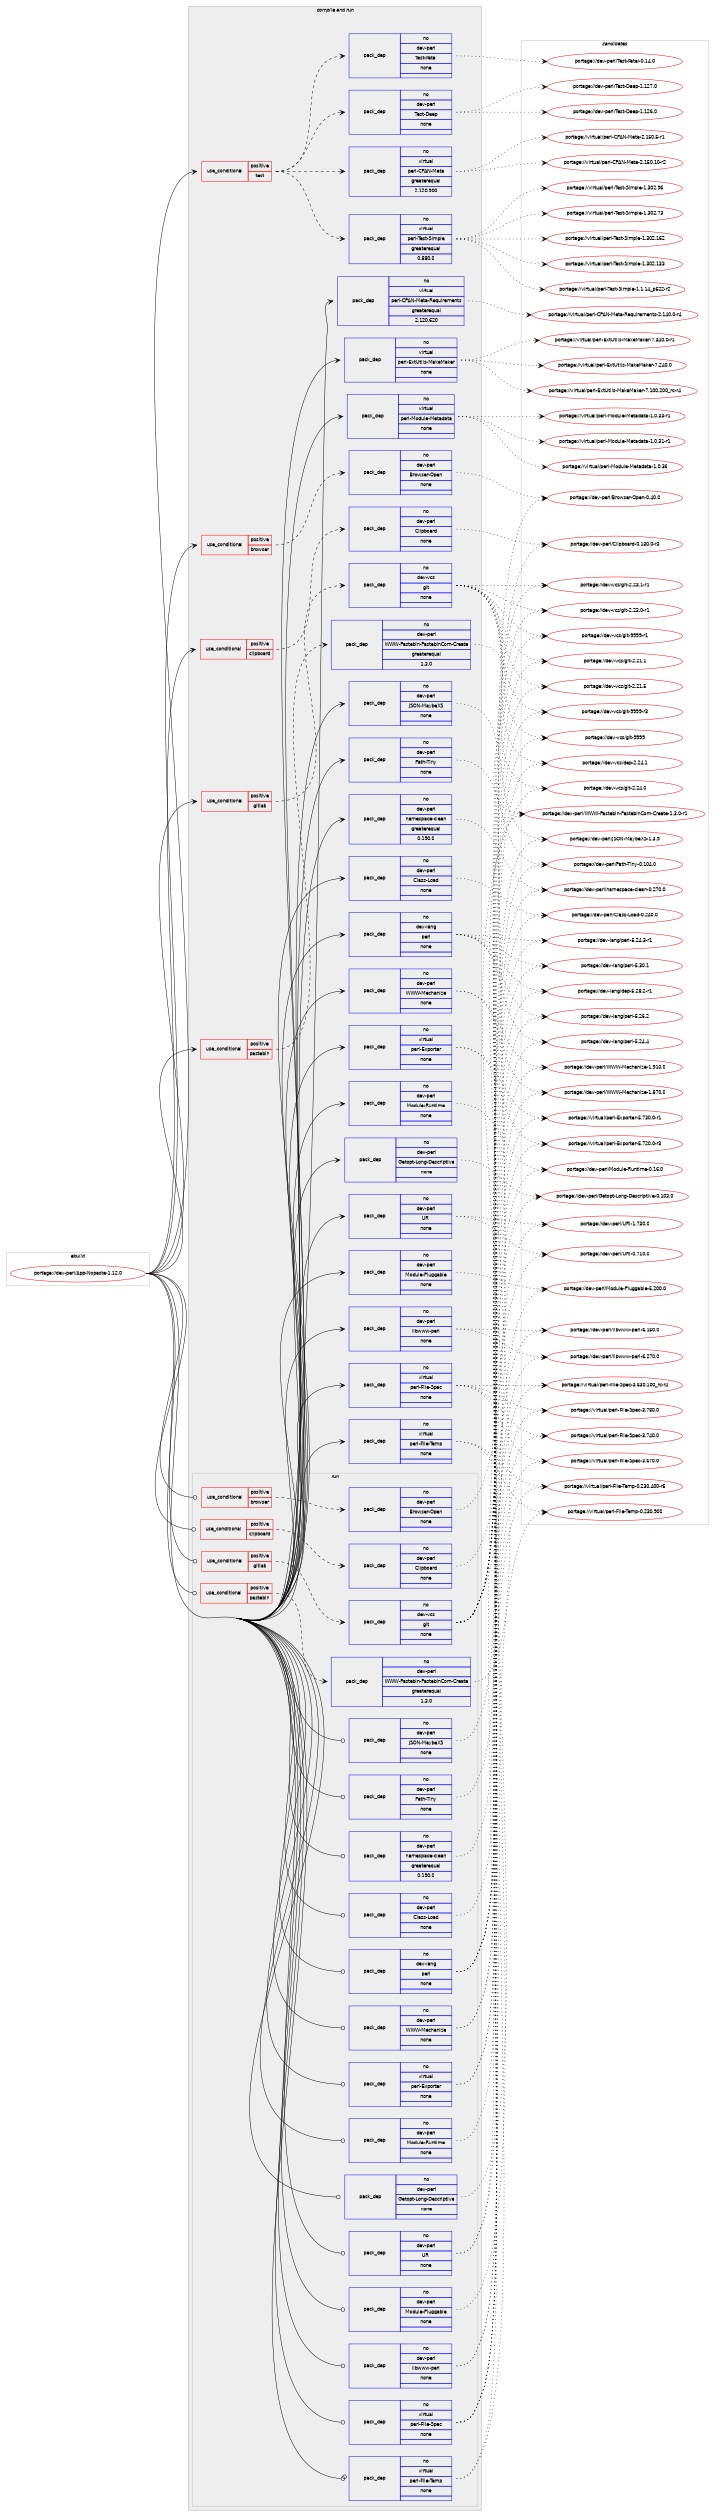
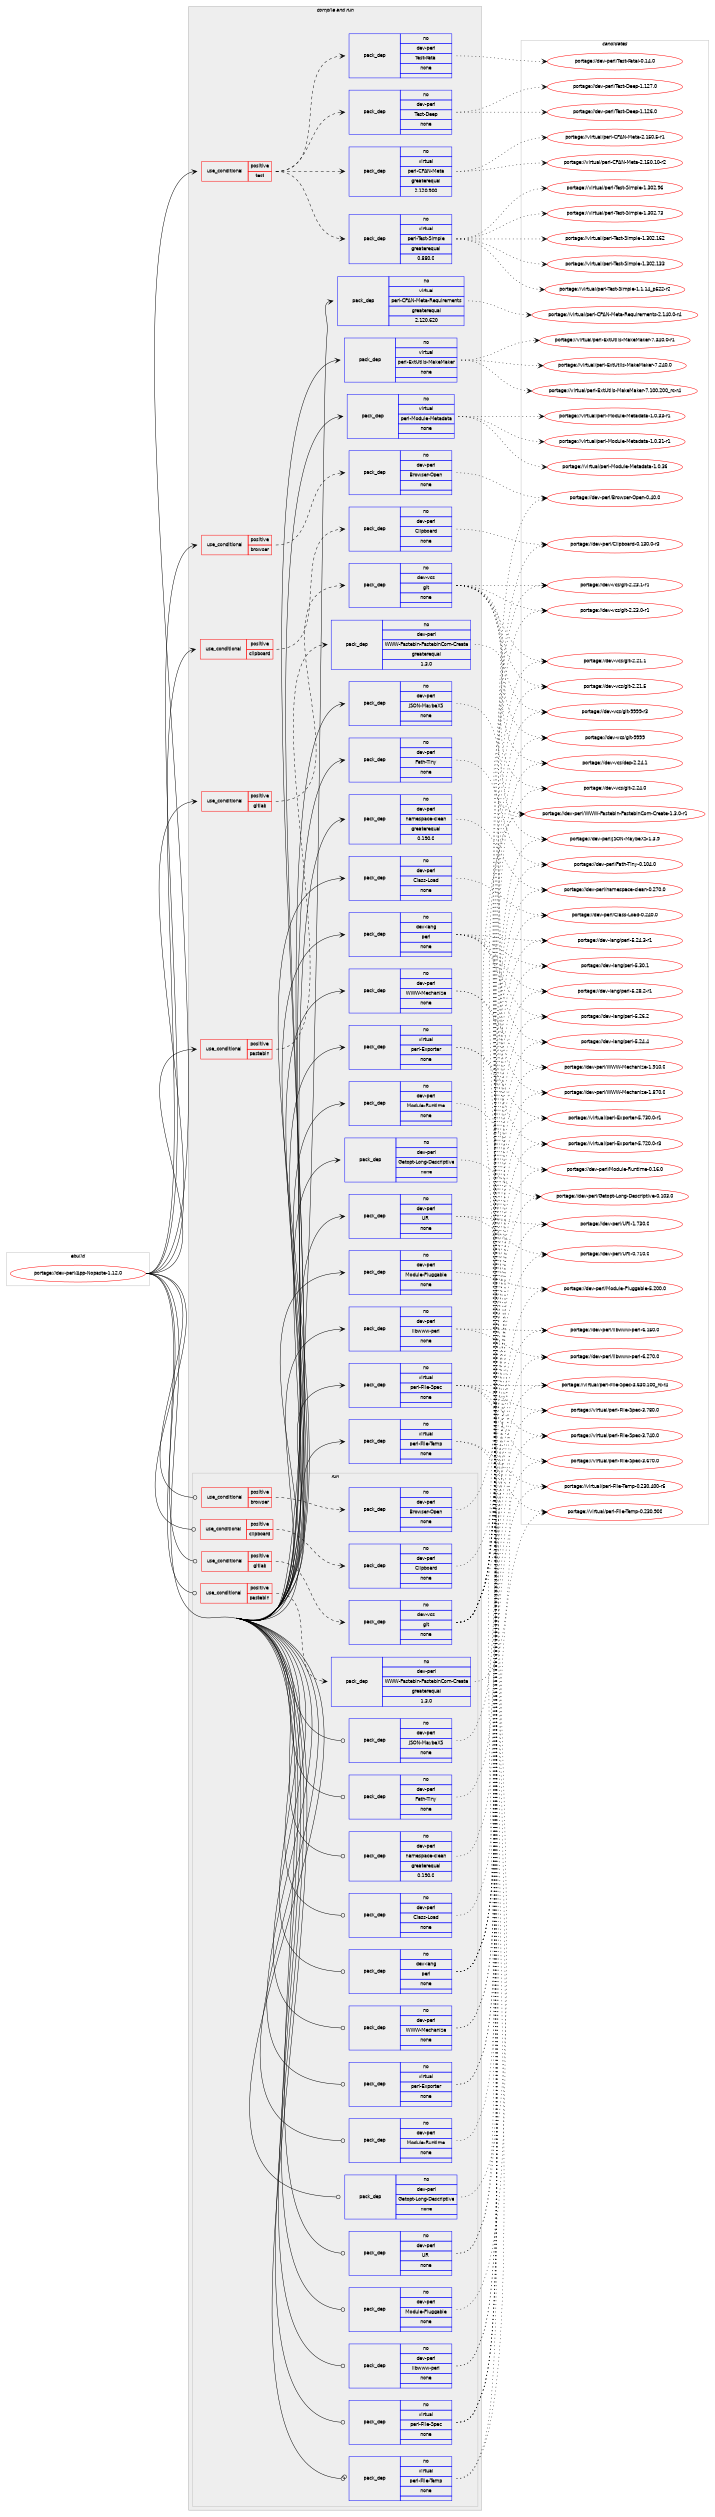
(615, 636) -> none
(615, 991) -> (615, 991)
